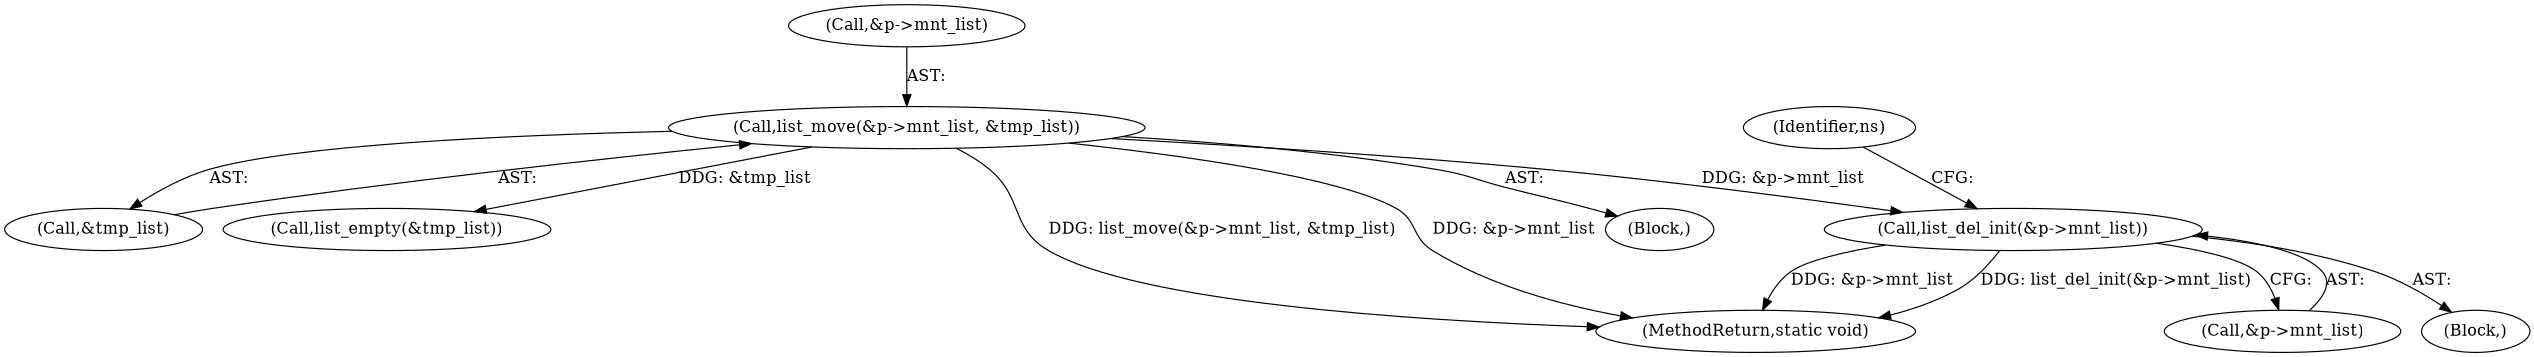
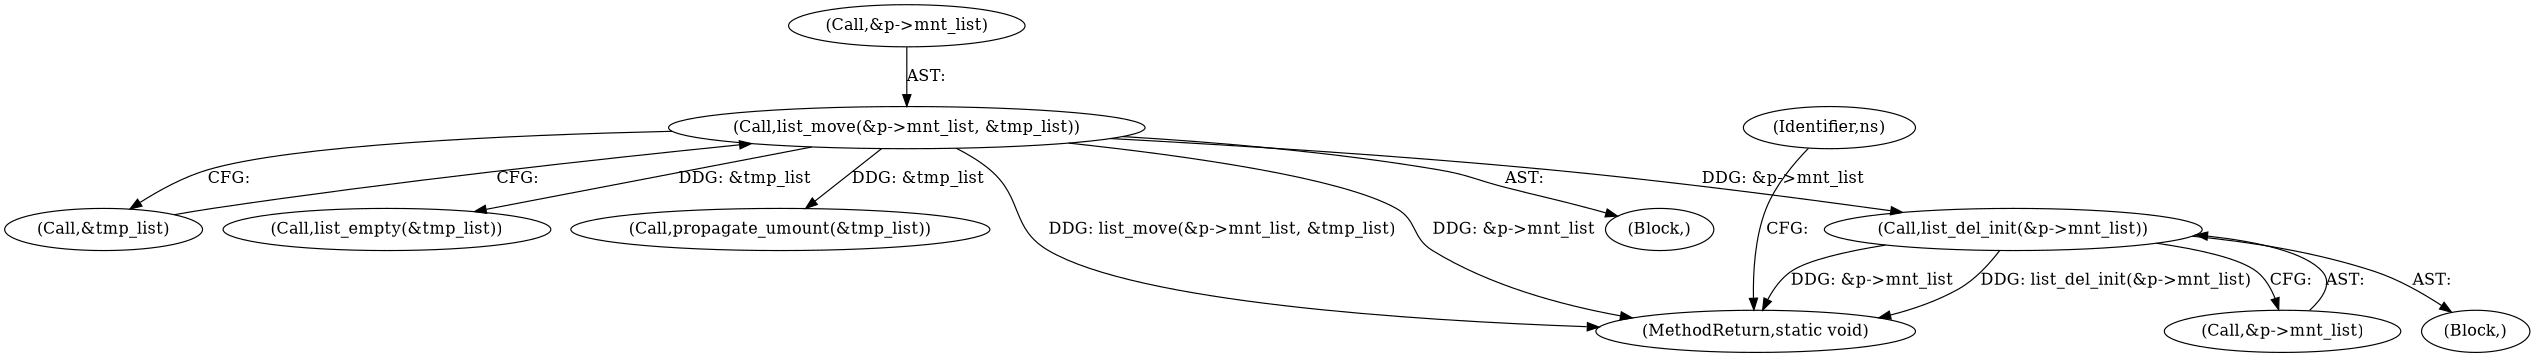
(1915, 175) -> (1763, 217)
(232, 179) -> (232, 179)
(520, 179) -> (520, 179)
none -> (780, 229)
